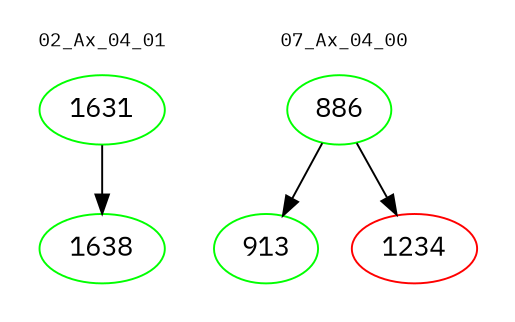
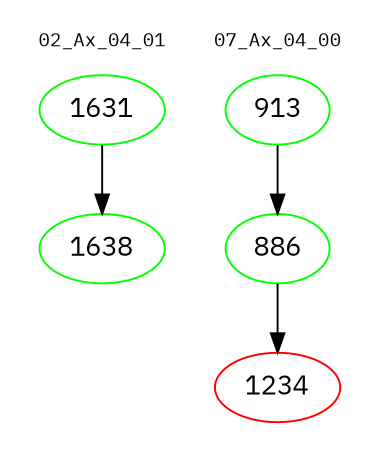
(307, 171) -> (278, 170)
